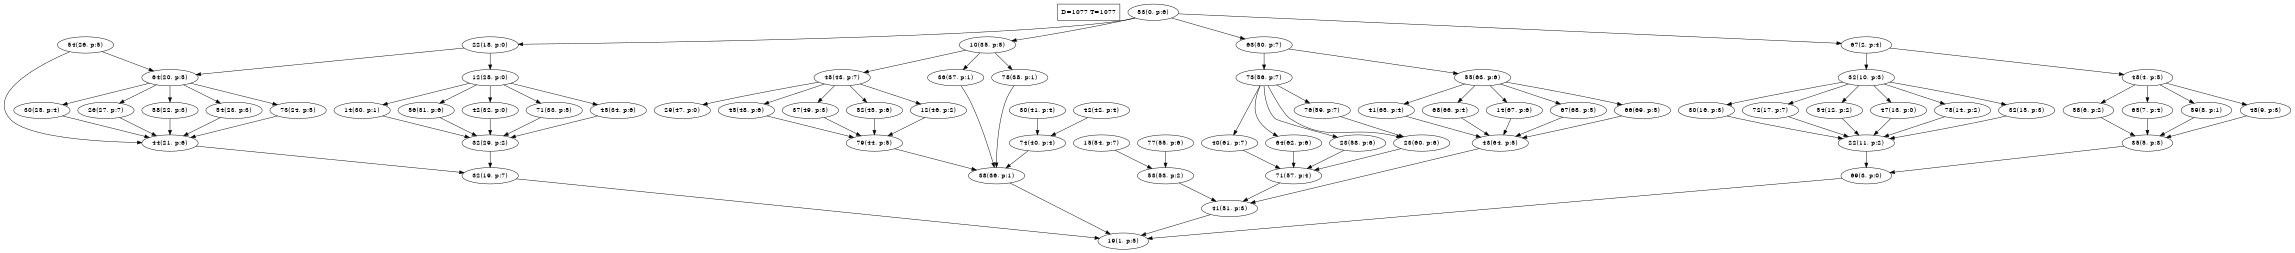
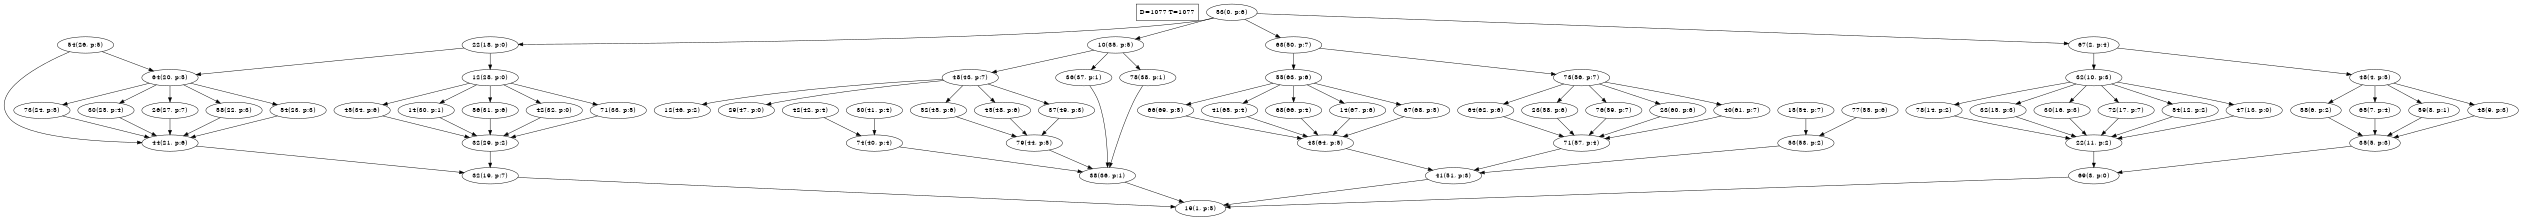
(908, 126) -> none
(1370, 126) -> (1599, 125)
